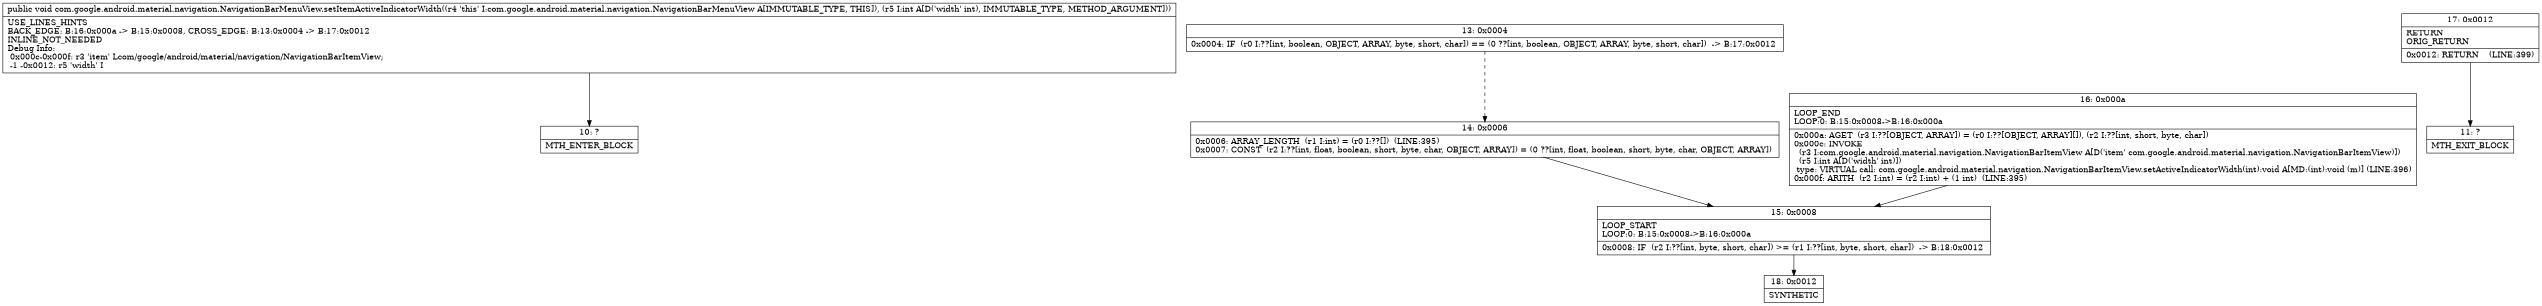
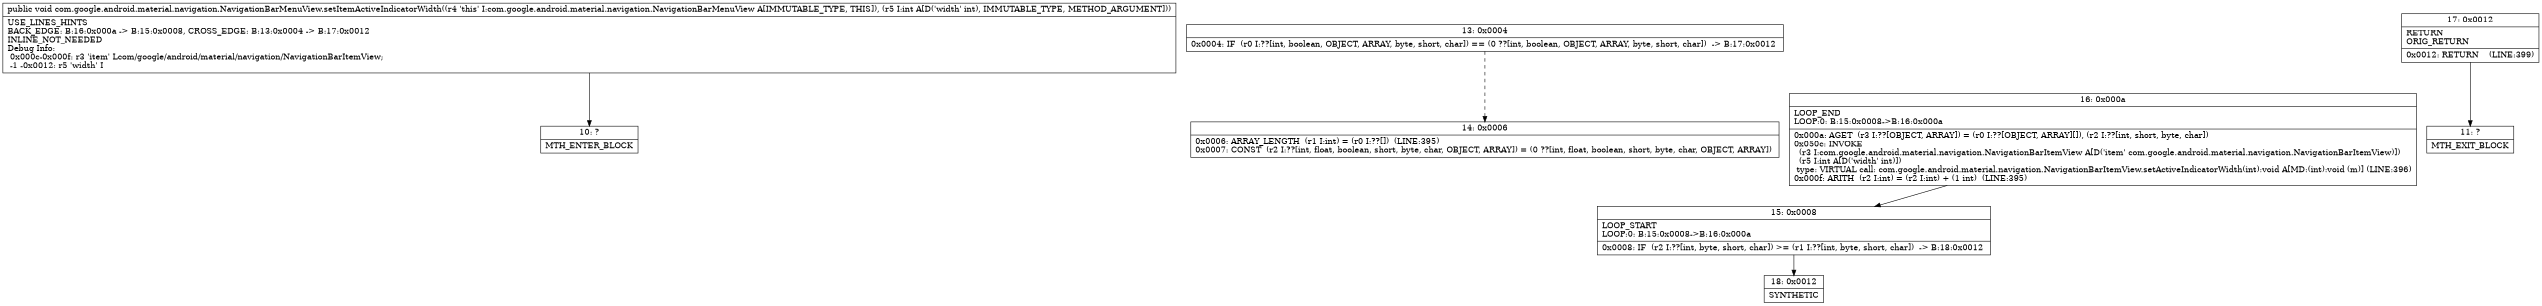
(1831, 144) -> (1831, 144)
(1625, 181) -> none
